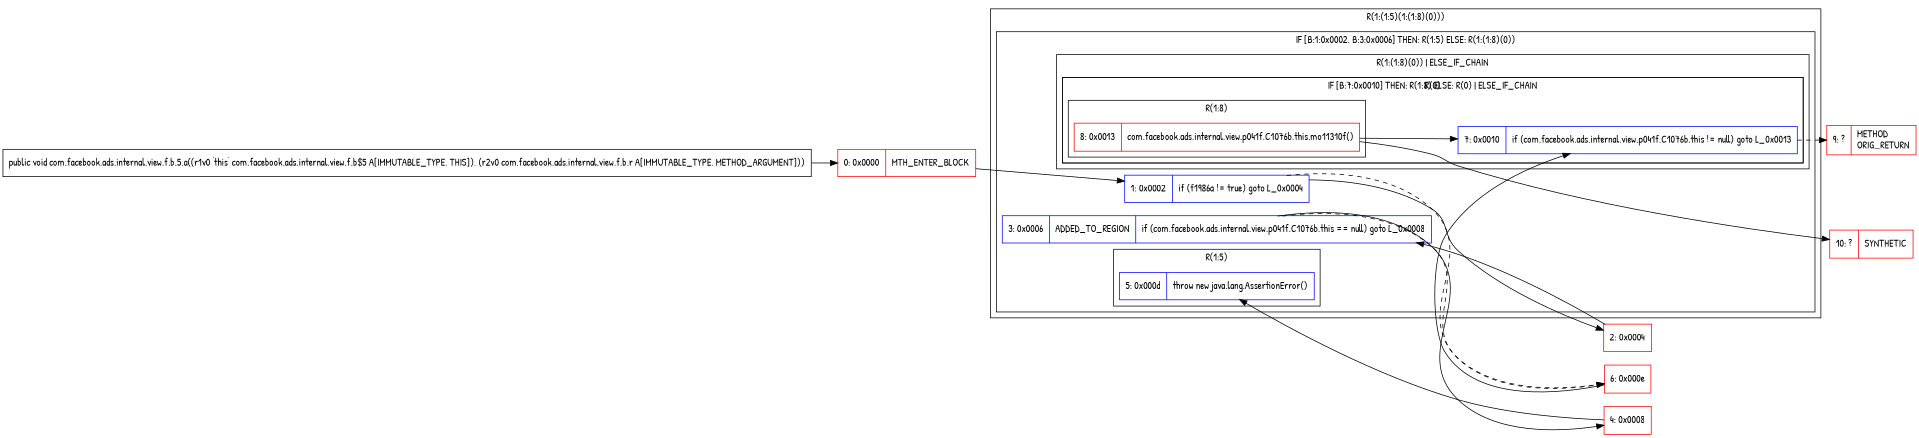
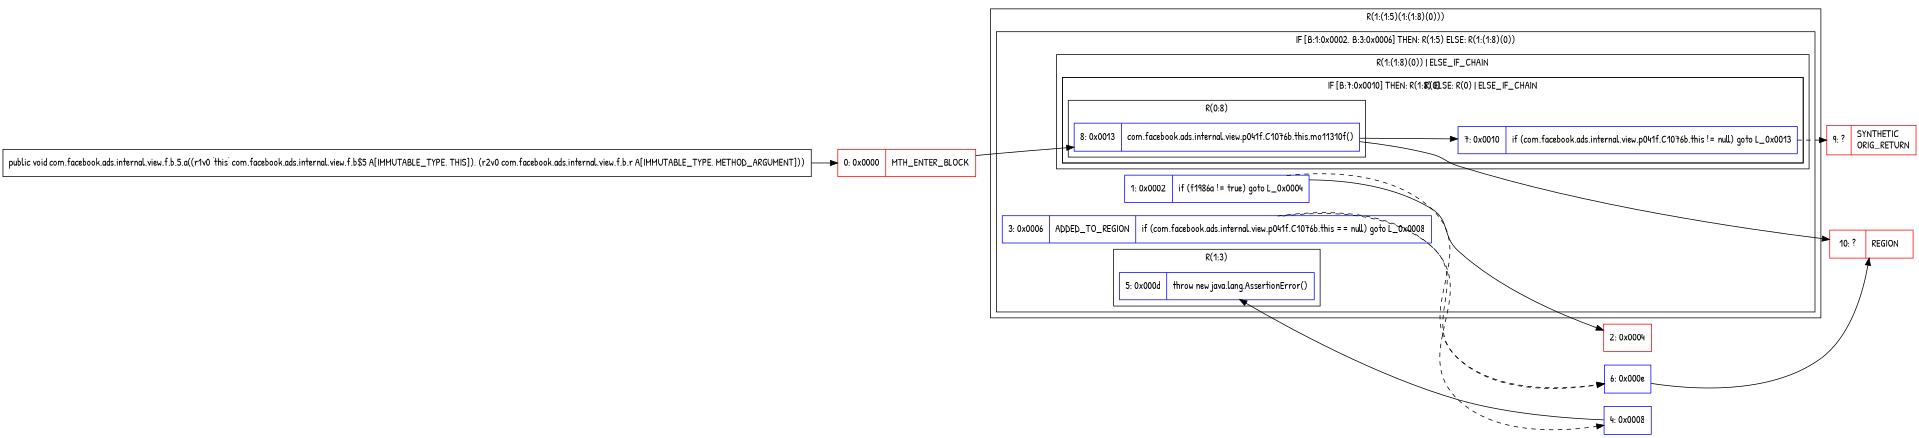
(1217, 109) -> (1217, 109)
(1873, 134) -> (1878, 134)
(1217, 137) -> (1217, 137)
(1046, 175) -> (1021, 151)
(1886, 244) -> (1885, 244)
(1217, 258) -> (1217, 258)
(1517, 278) -> none
(1435, 307) -> (1790, 374)
(1440, 362) -> (1441, 350)
(1628, 379) -> (1628, 379)
(1628, 420) -> (1628, 420)
